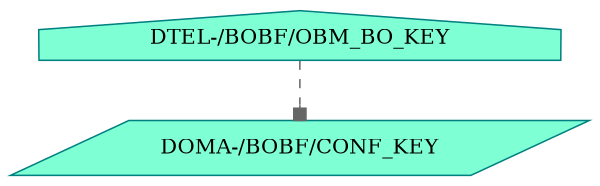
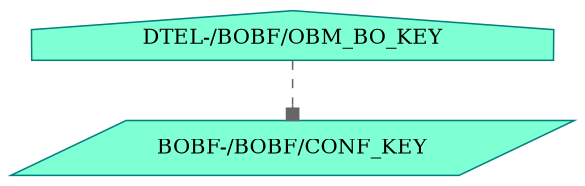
(300, 148) -> (293, 148)
